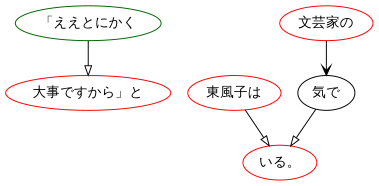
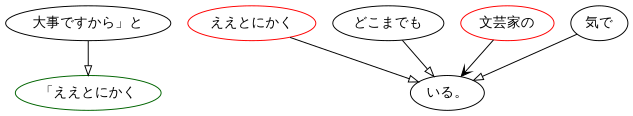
none -> (388, 23)
(88, 53) -> (88, 53)
(326, 53) -> (481, 54)
(88, 93) -> (88, 23)
(234, 93) -> (252, 23)
(280, 163) -> (447, 93)
